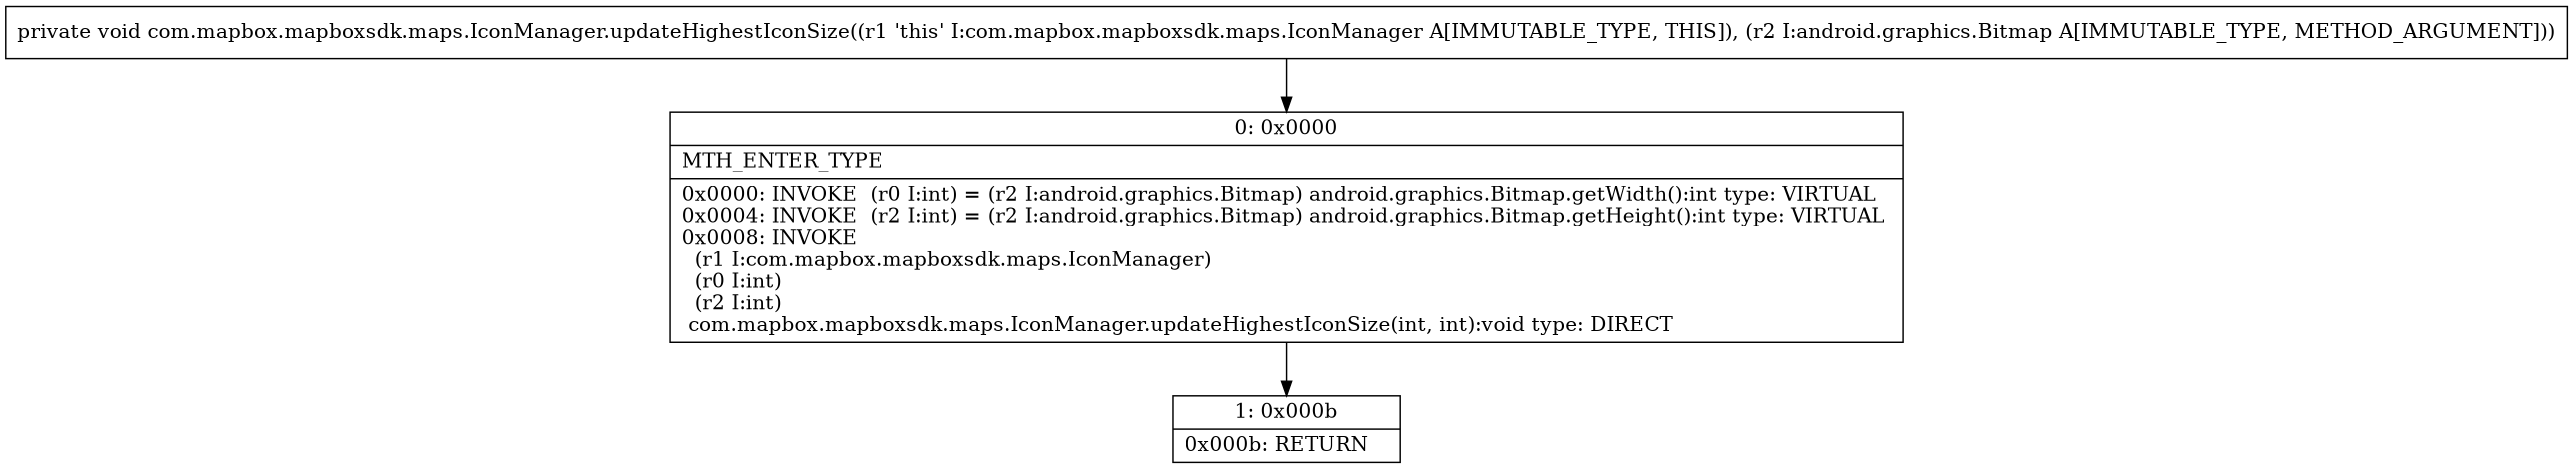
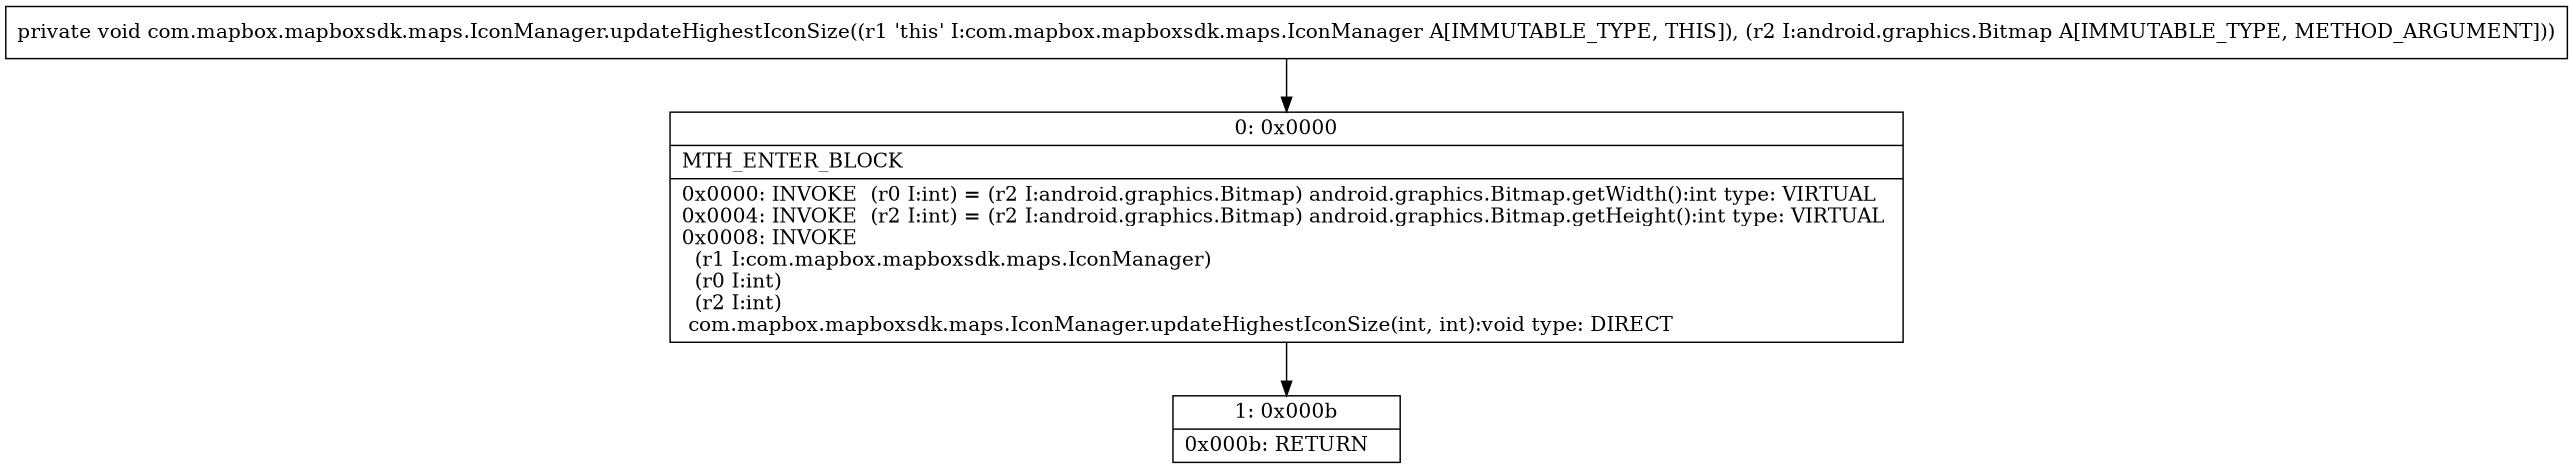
(783, 161) -> (793, 161)
